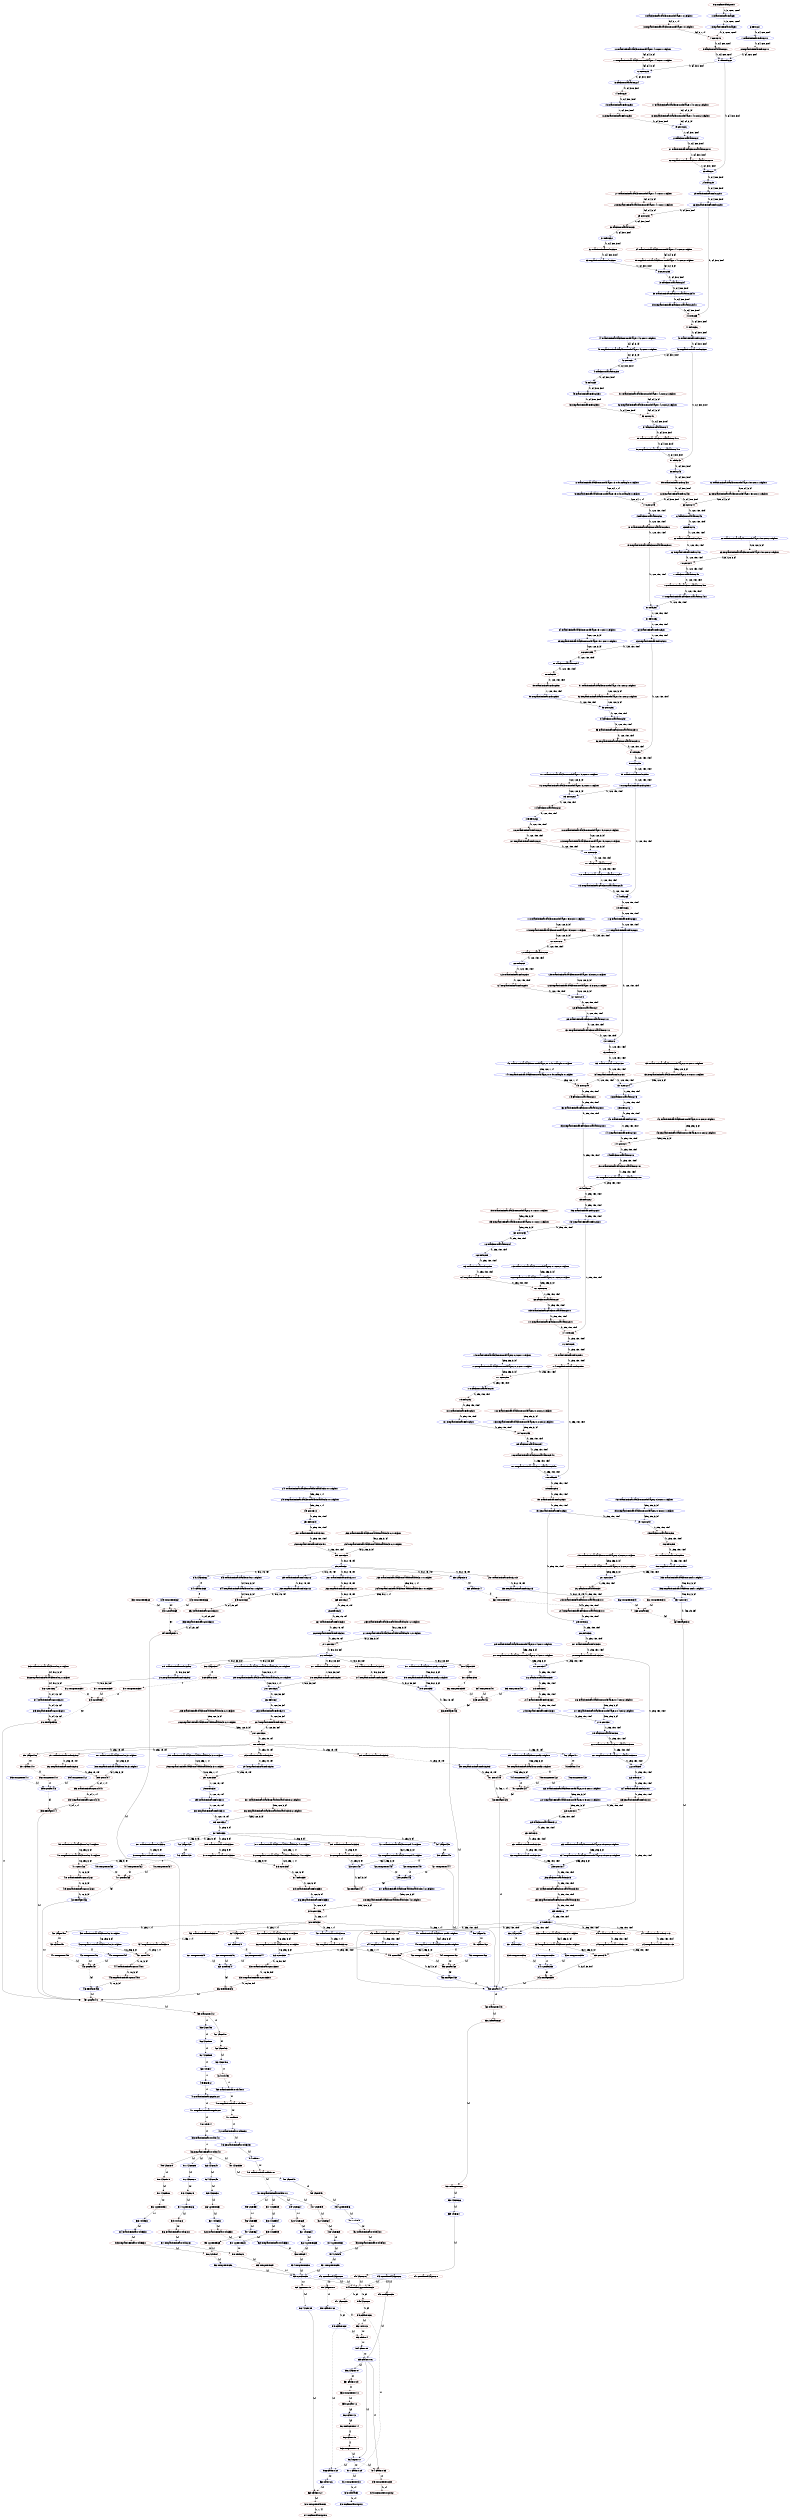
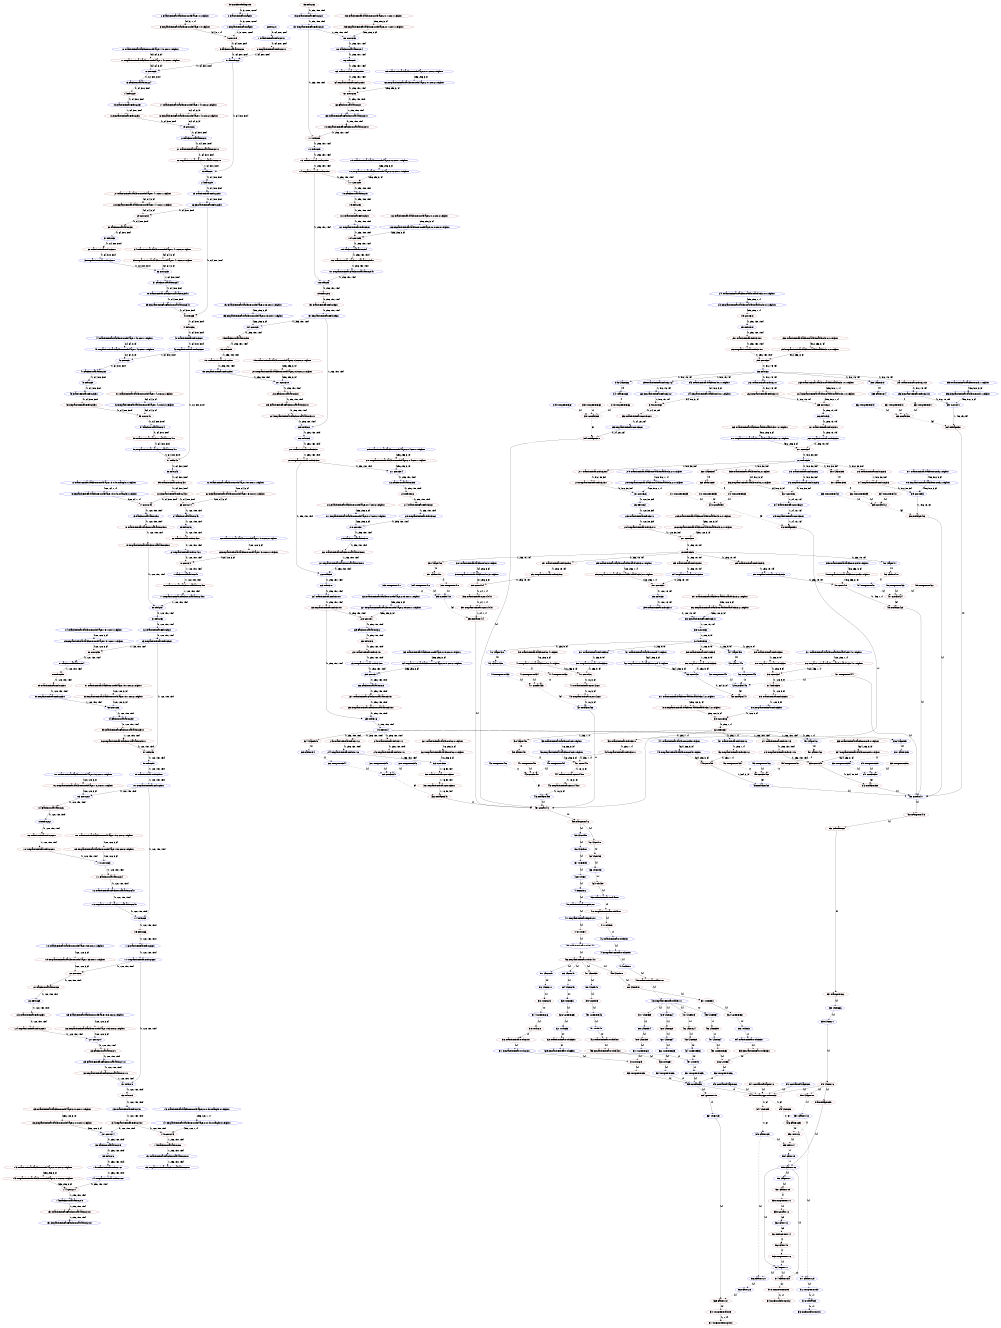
(585, 1189) -> none
(245, 1817) -> (710, 613)
